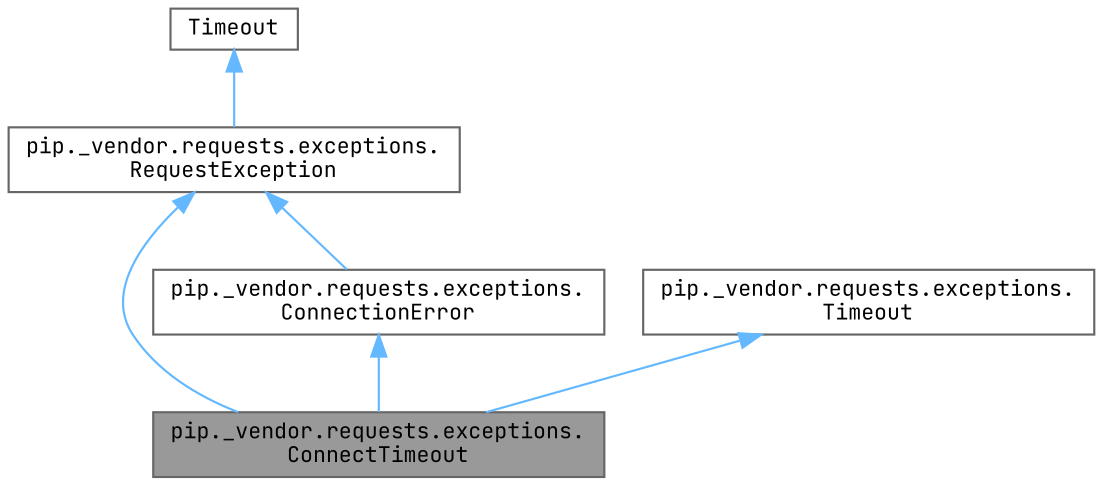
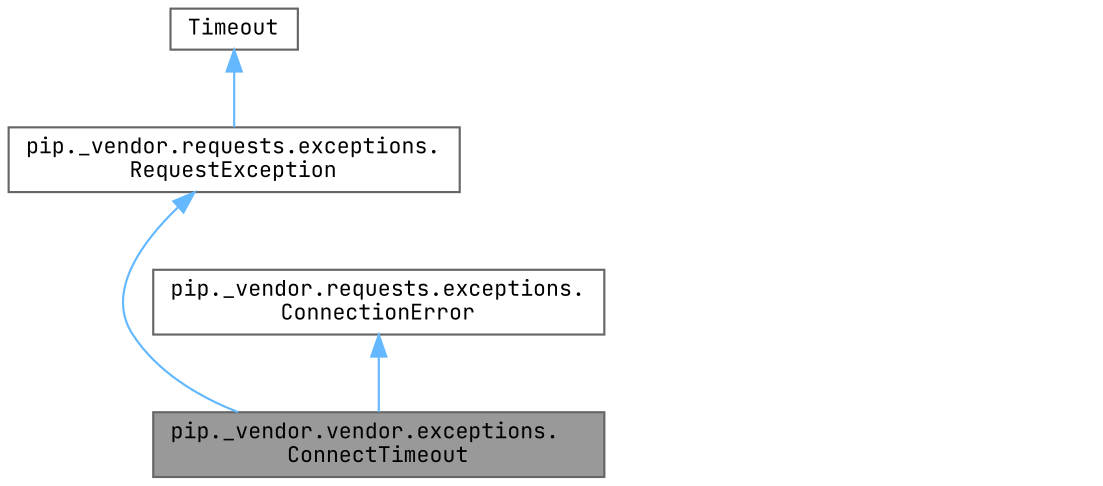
(315, 239) -> none
(869, 302) -> none
(379, 445) -> (379, 445)
